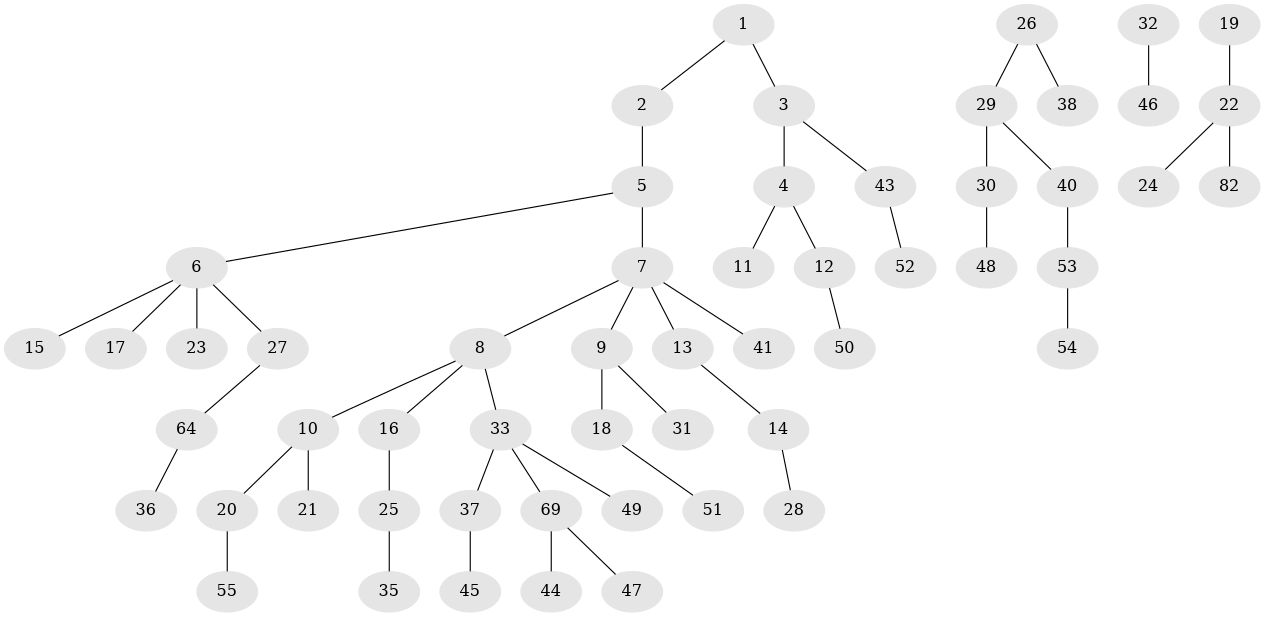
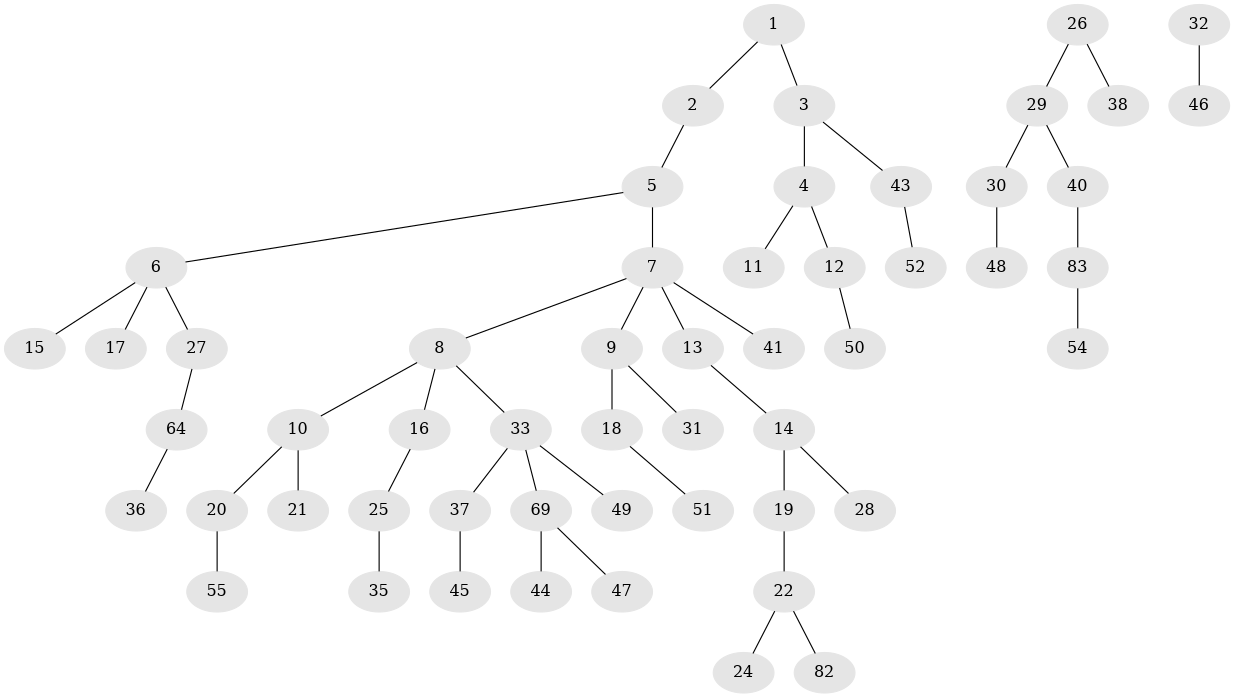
(1068, 268) -> (1078, 268)
(197, 349) -> none
none -> (784, 470)
